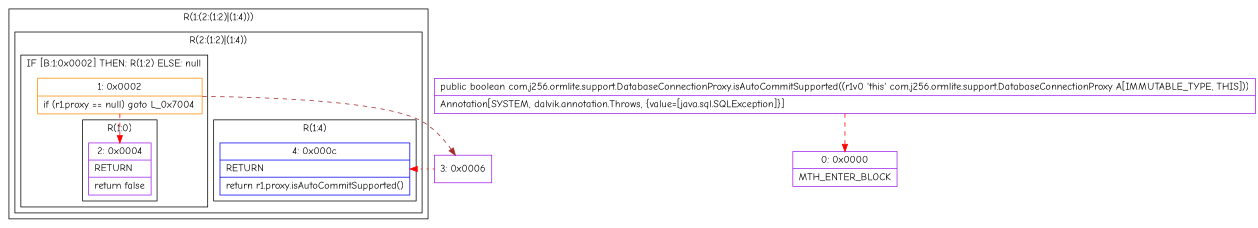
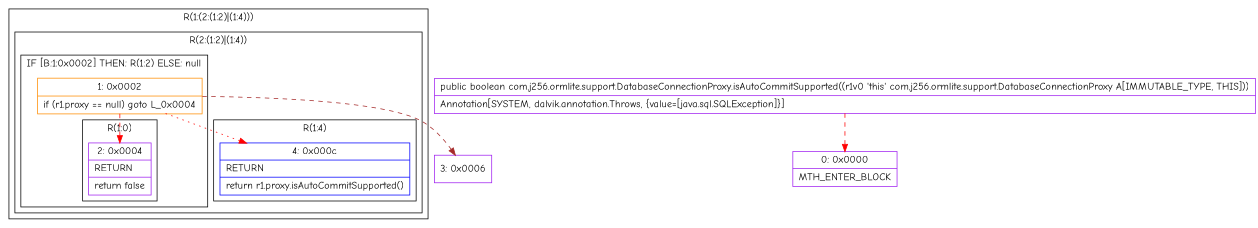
(119, 105) -> (120, 105)
(426, 169) -> (202, 127)
